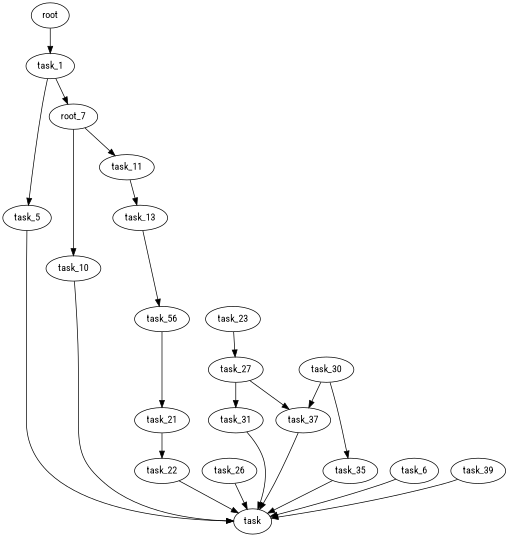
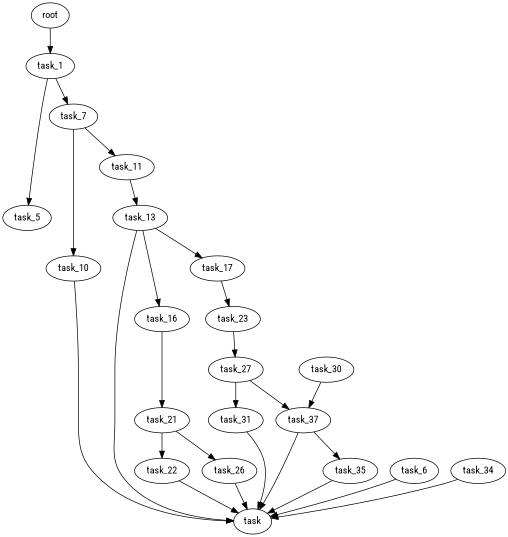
(73, 117) -> (73, 117)
none -> (218, 268)
(162, 319) -> (162, 319)
(339, 416) -> (324, 443)
none -> (193, 443)
(32, 448) -> (115, 411)
(478, 471) -> (478, 471)
